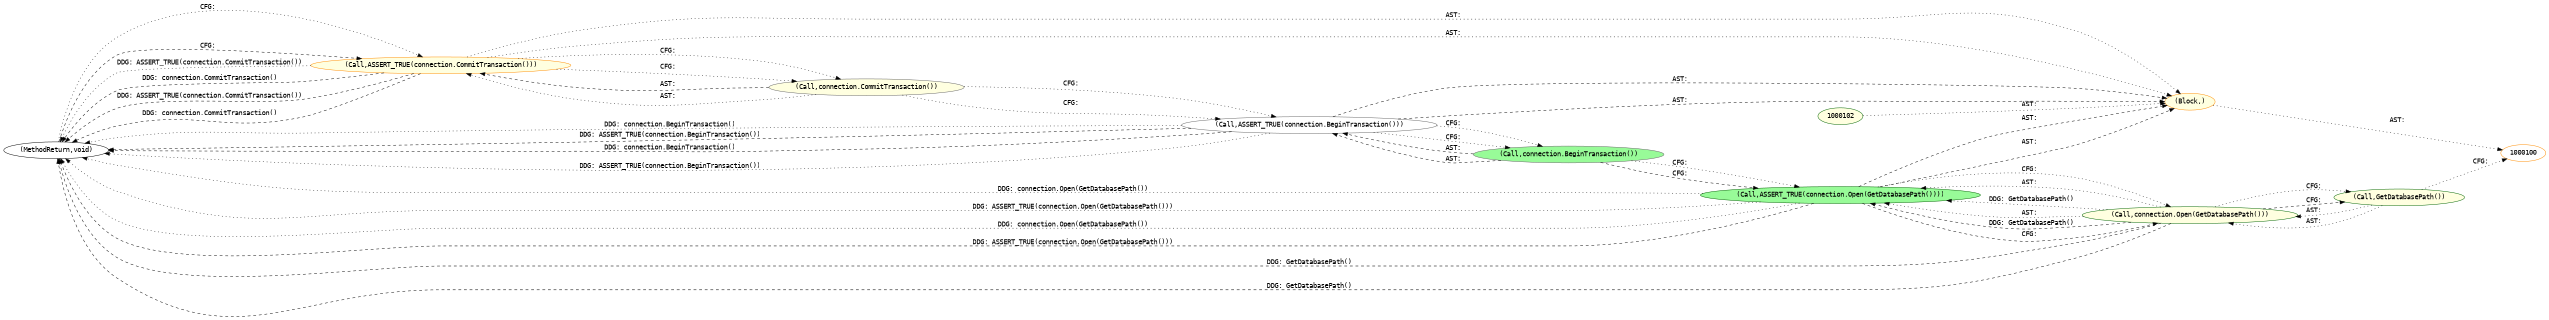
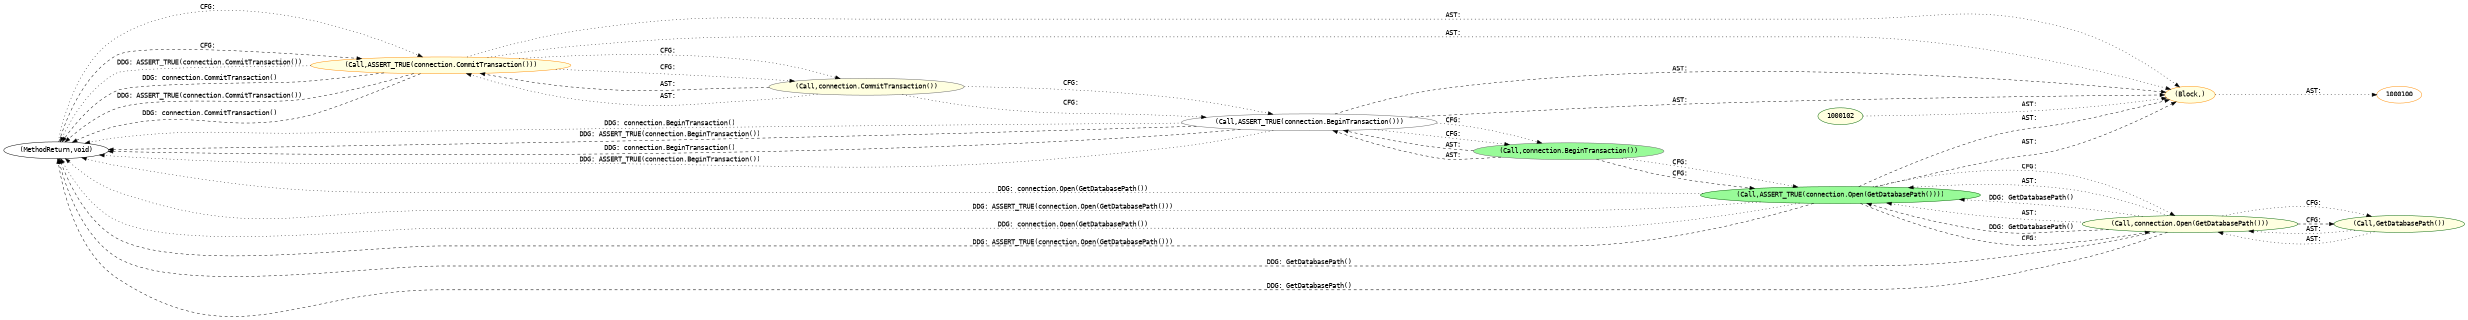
(2462, 175) -> none
